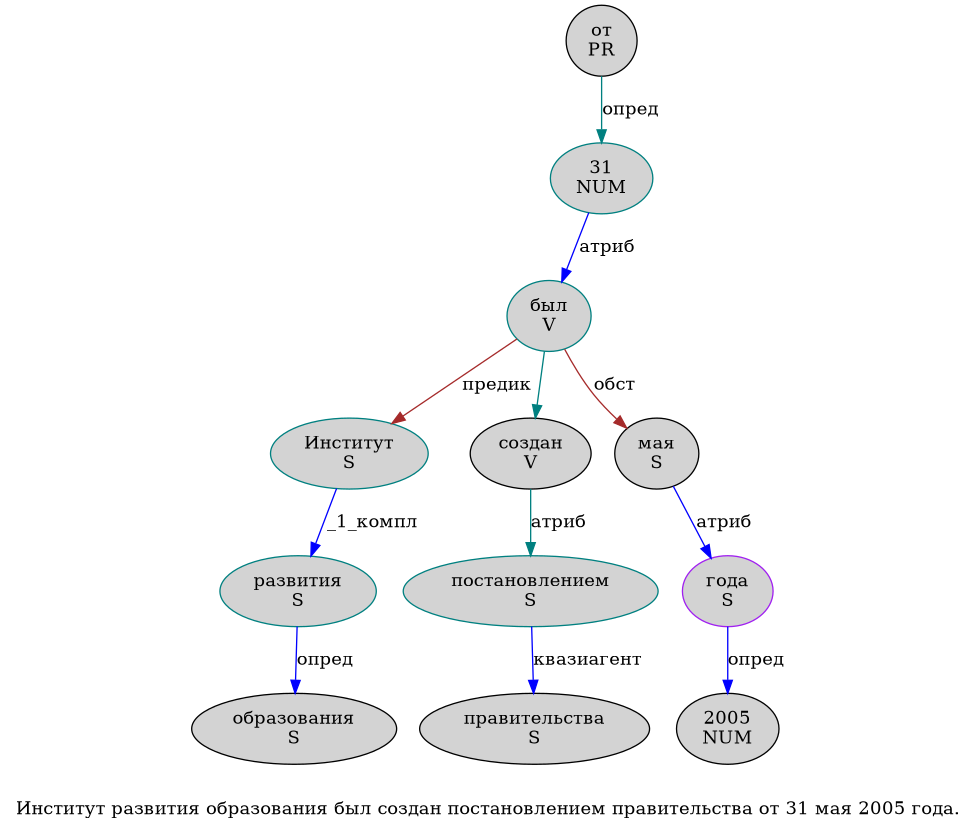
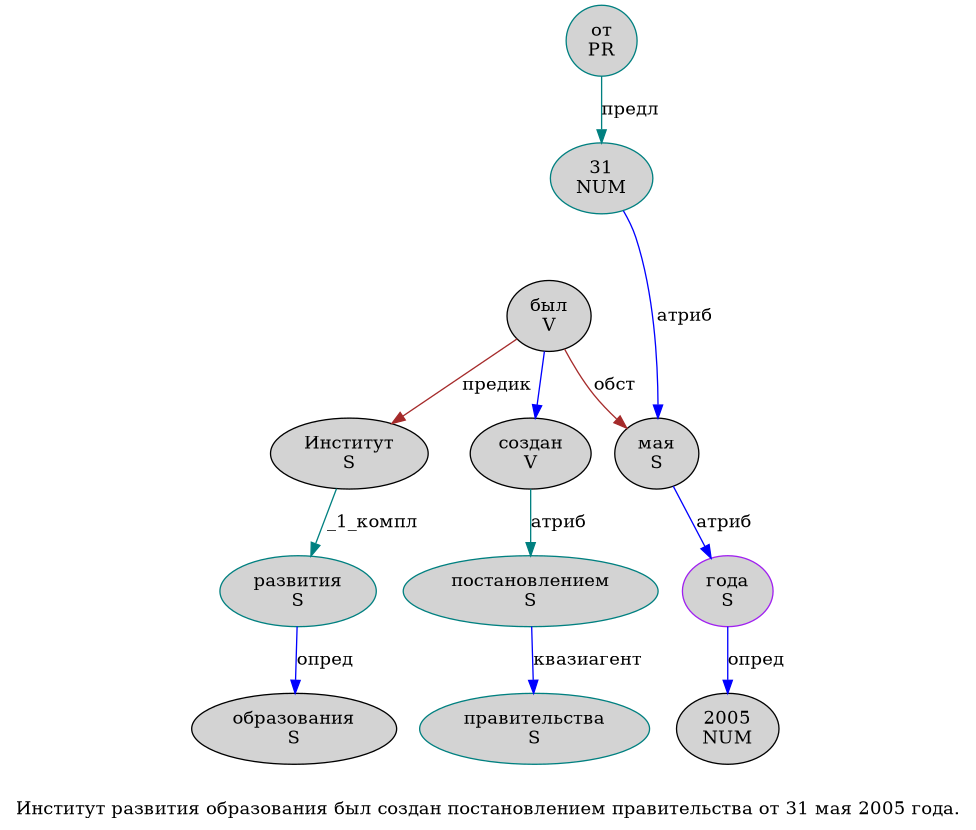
(602, 41) -> (602, 41)
(631, 110) -> (631, 110)
(578, 241) -> (651, 306)
(549, 316) -> (549, 316)
(541, 378) -> (541, 378)
(349, 454) -> (349, 454)
(326, 516) -> (326, 516)
(535, 729) -> (535, 729)
